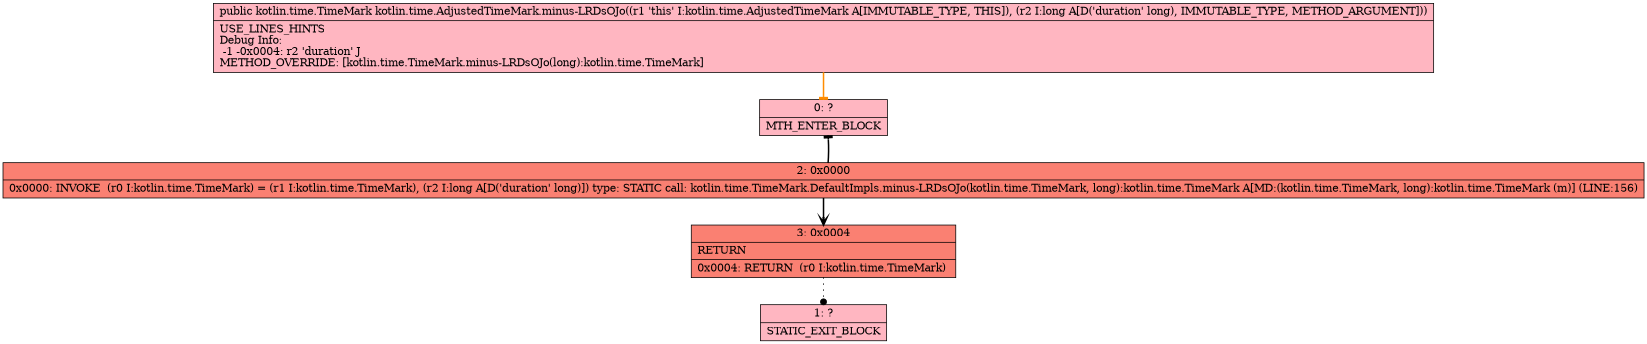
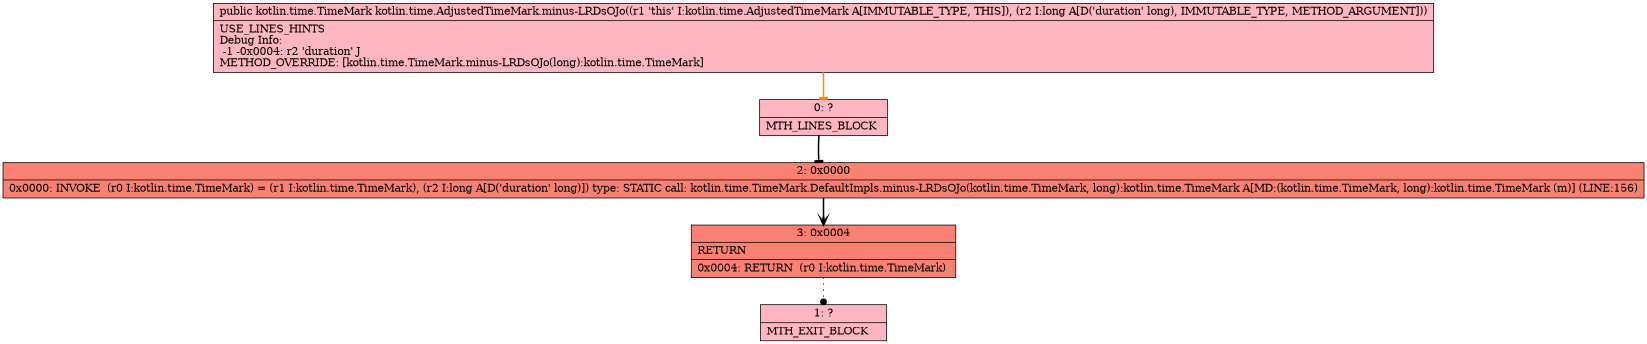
(824, 126) -> (821, 126)
(829, 151) -> (818, 147)
(824, 331) -> (818, 331)
